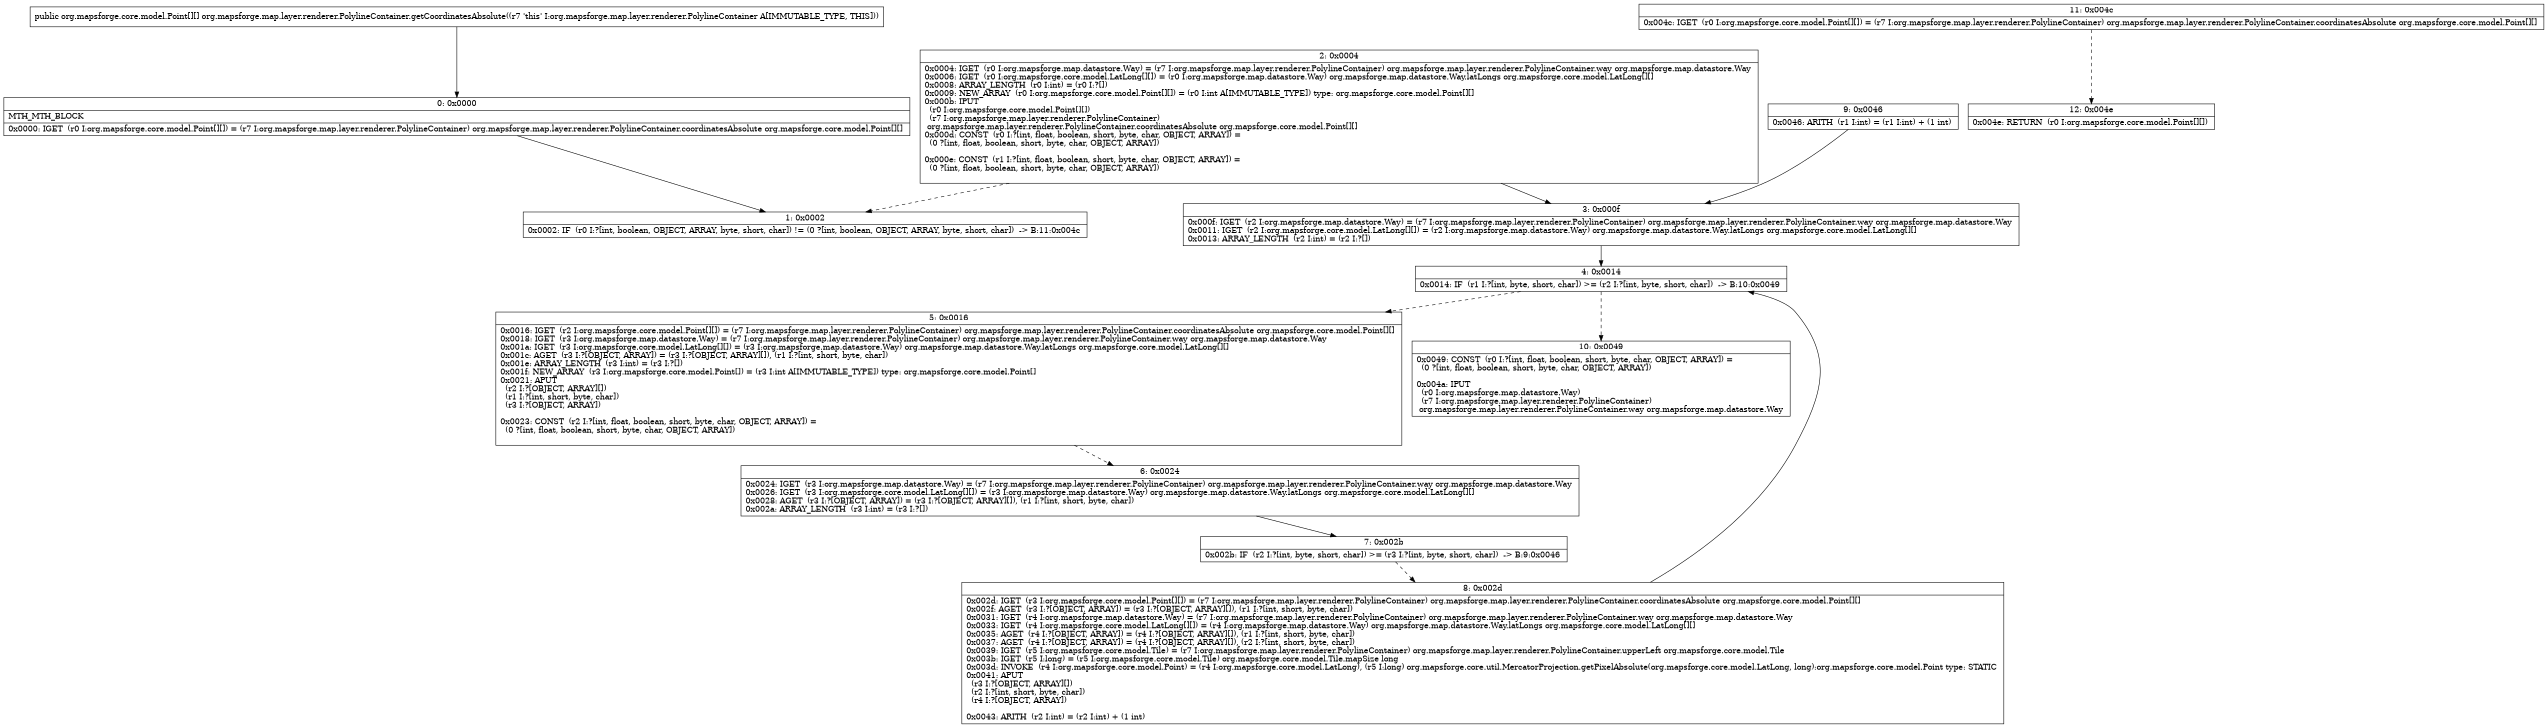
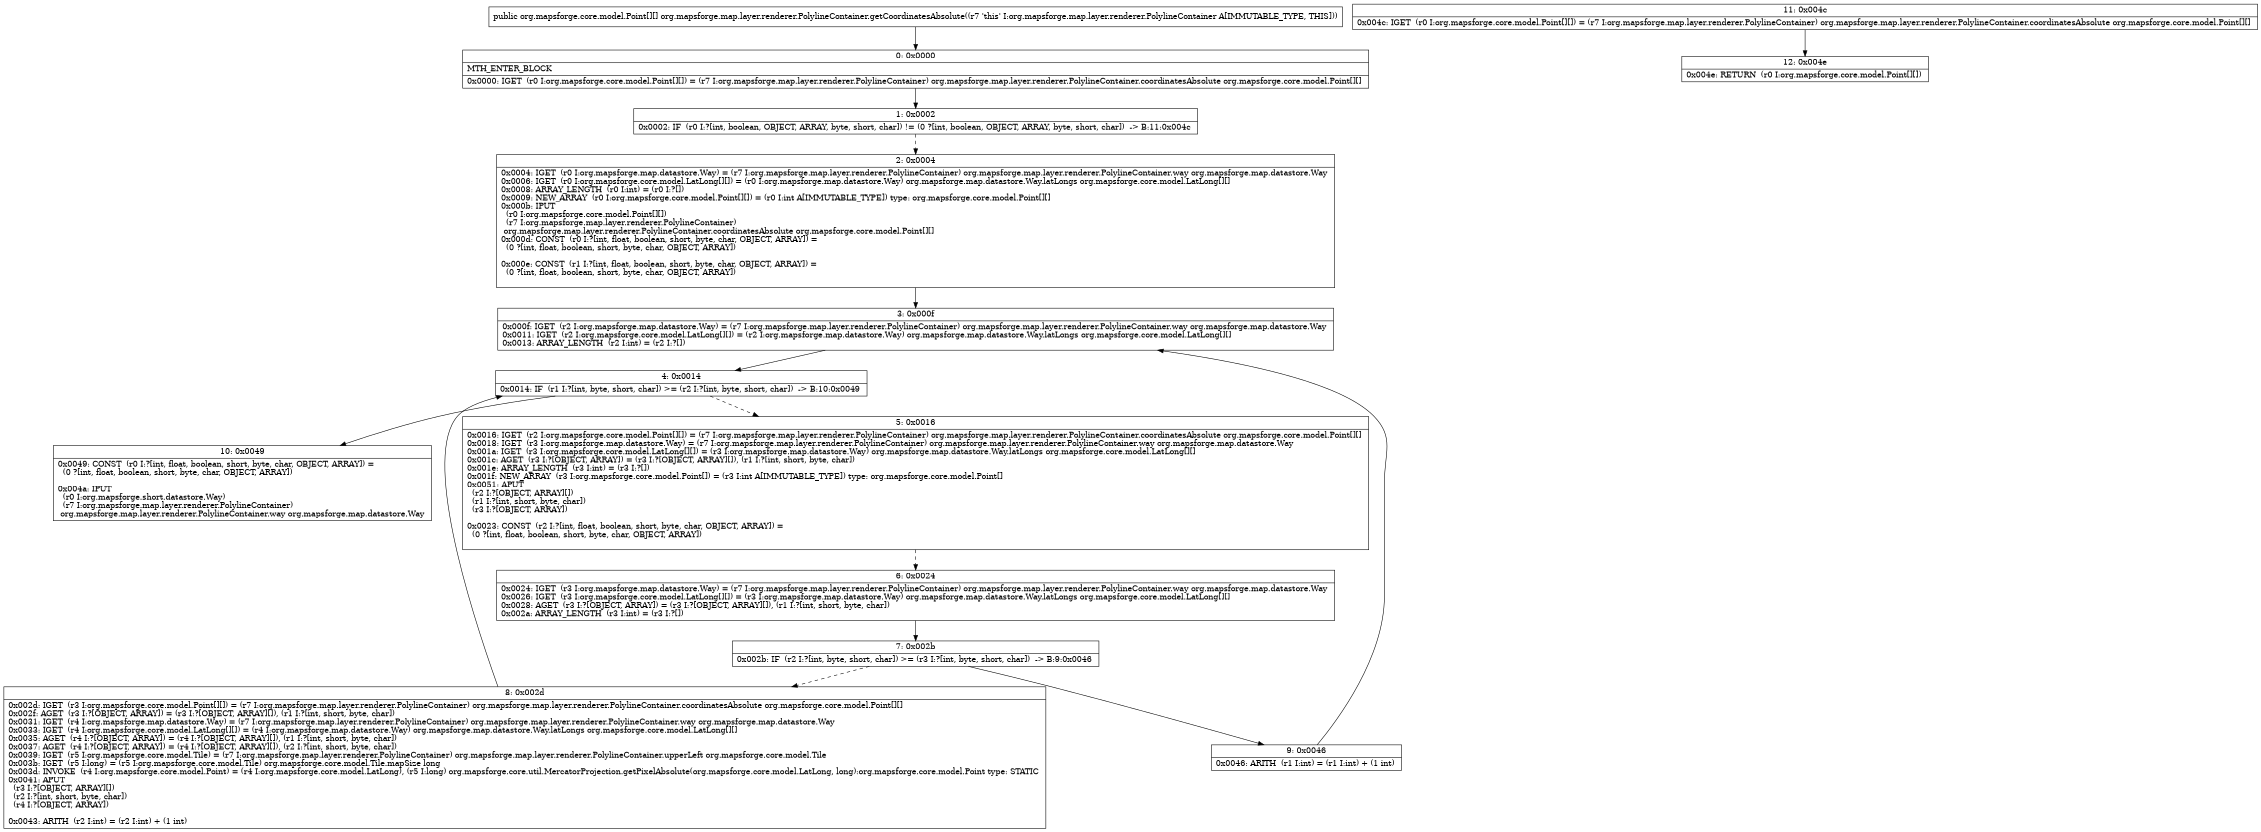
(2091, 64) -> (1805, 40)
(46, 116) -> (510, 69)
(940, 197) -> (916, 141)
(1601, 314) -> (449, 414)
(531, 381) -> (498, 485)
(1499, 393) -> (142, 497)
none -> (1114, 703)
